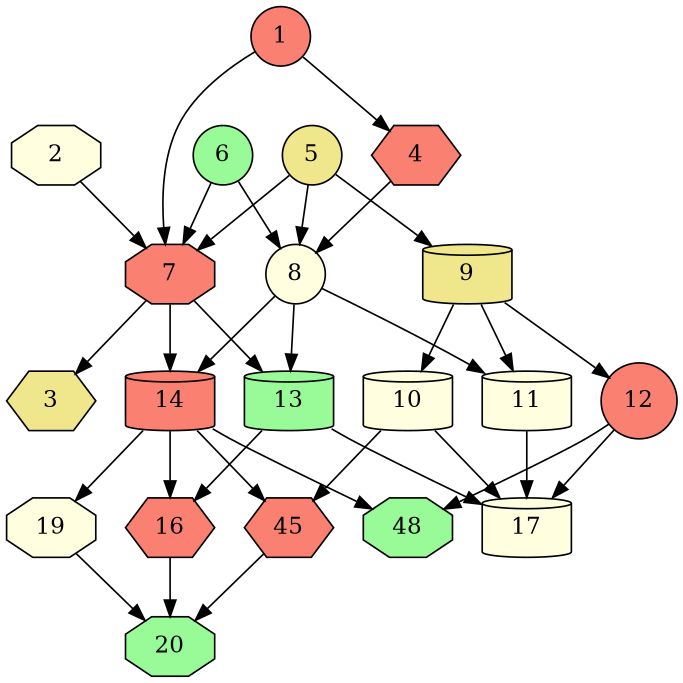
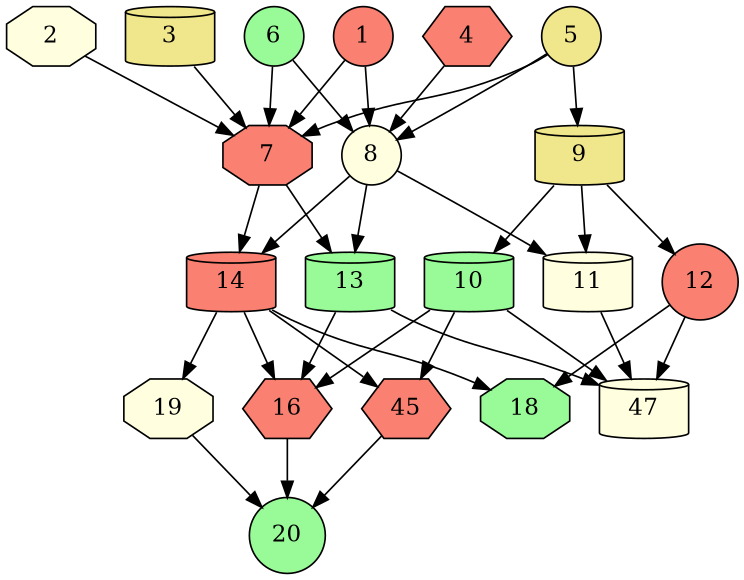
(340, 89) -> (367, 88)
(117, 331) -> (215, 91)
none -> (385, 341)
(51, 401) -> (170, 36)
(408, 401) -> (469, 282)
(408, 528) -> (525, 409)
(527, 528) -> (644, 409)
(170, 647) -> (287, 535)
